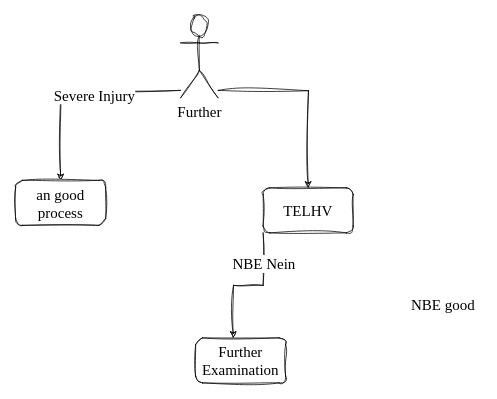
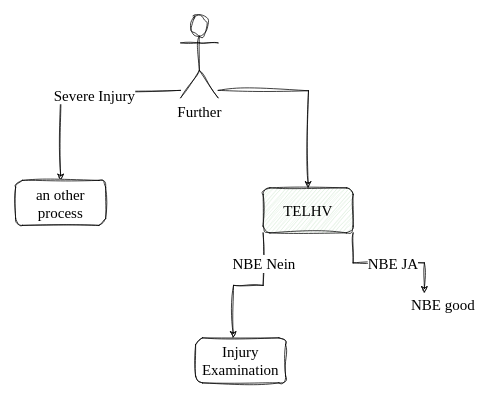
(60, 203) -> (60, 203)
(308, 210) -> (308, 210)
none -> (386, 263)
(240, 360) -> (240, 360)
